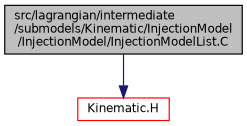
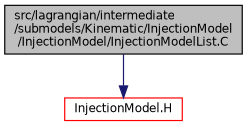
(124, 109) -> (124, 109)
